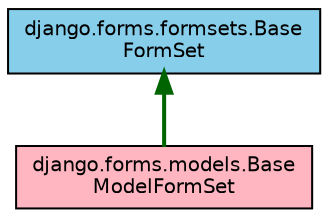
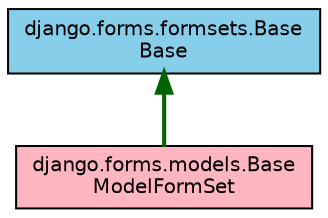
(164, 41) -> (164, 41)
